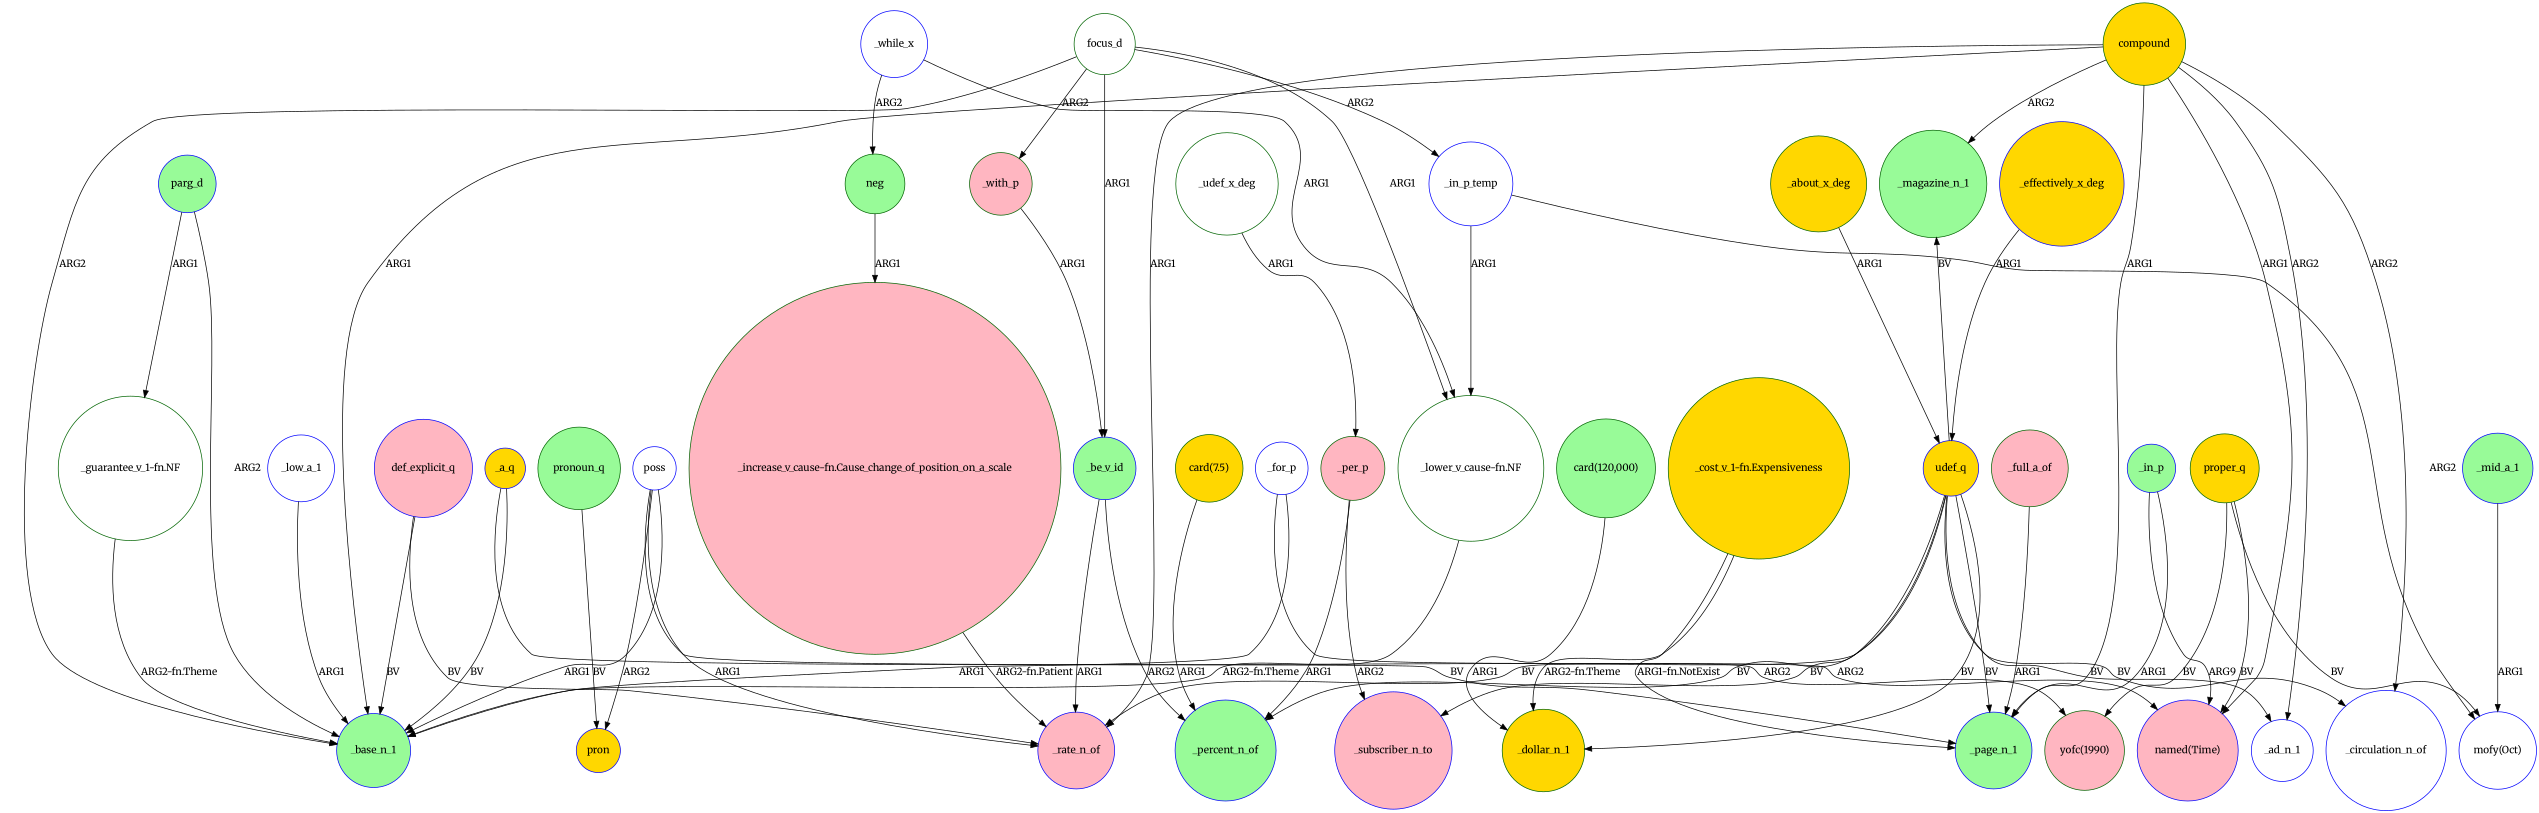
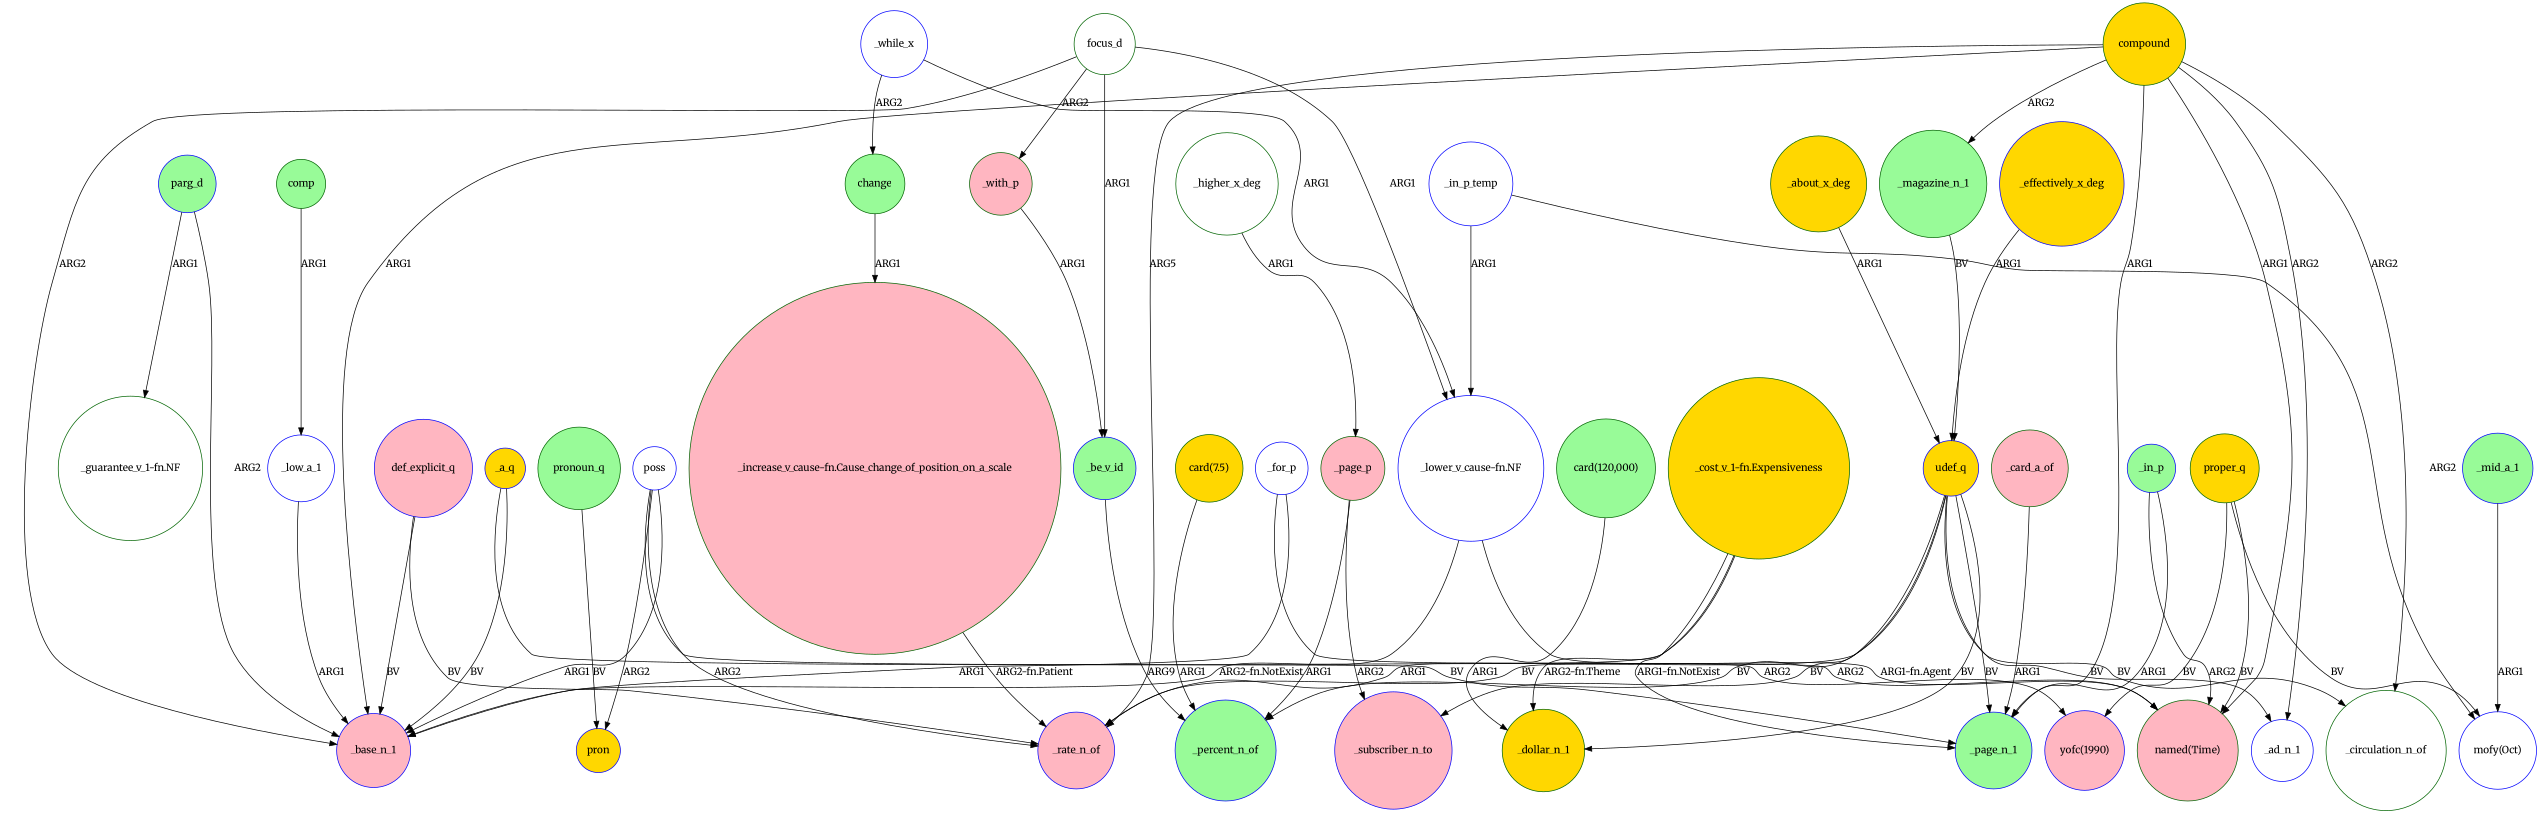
(1320, 96) -> none
none -> (301, 184)
(875, 184) -> (875, 184)
(1227, 184) -> (1227, 184)
(1163, 264) -> (1163, 264)
(1943, 343) -> (1959, 334)
(1353, 468) -> (1353, 468)
(1471, 468) -> (1471, 468)
(2030, 468) -> (2030, 468)
(1084, 602) -> (1392, 672)
none -> (1863, 666)
(728, 672) -> (728, 672)
(1162, 672) -> (1162, 672)
(1261, 672) -> (1261, 672)
(2223, 672) -> (2223, 672)
(164, 694) -> none
(374, 751) -> (374, 751)
(2085, 751) -> (2085, 751)
(2188, 751) -> (2188, 751)
(2386, 751) -> (2386, 751)
